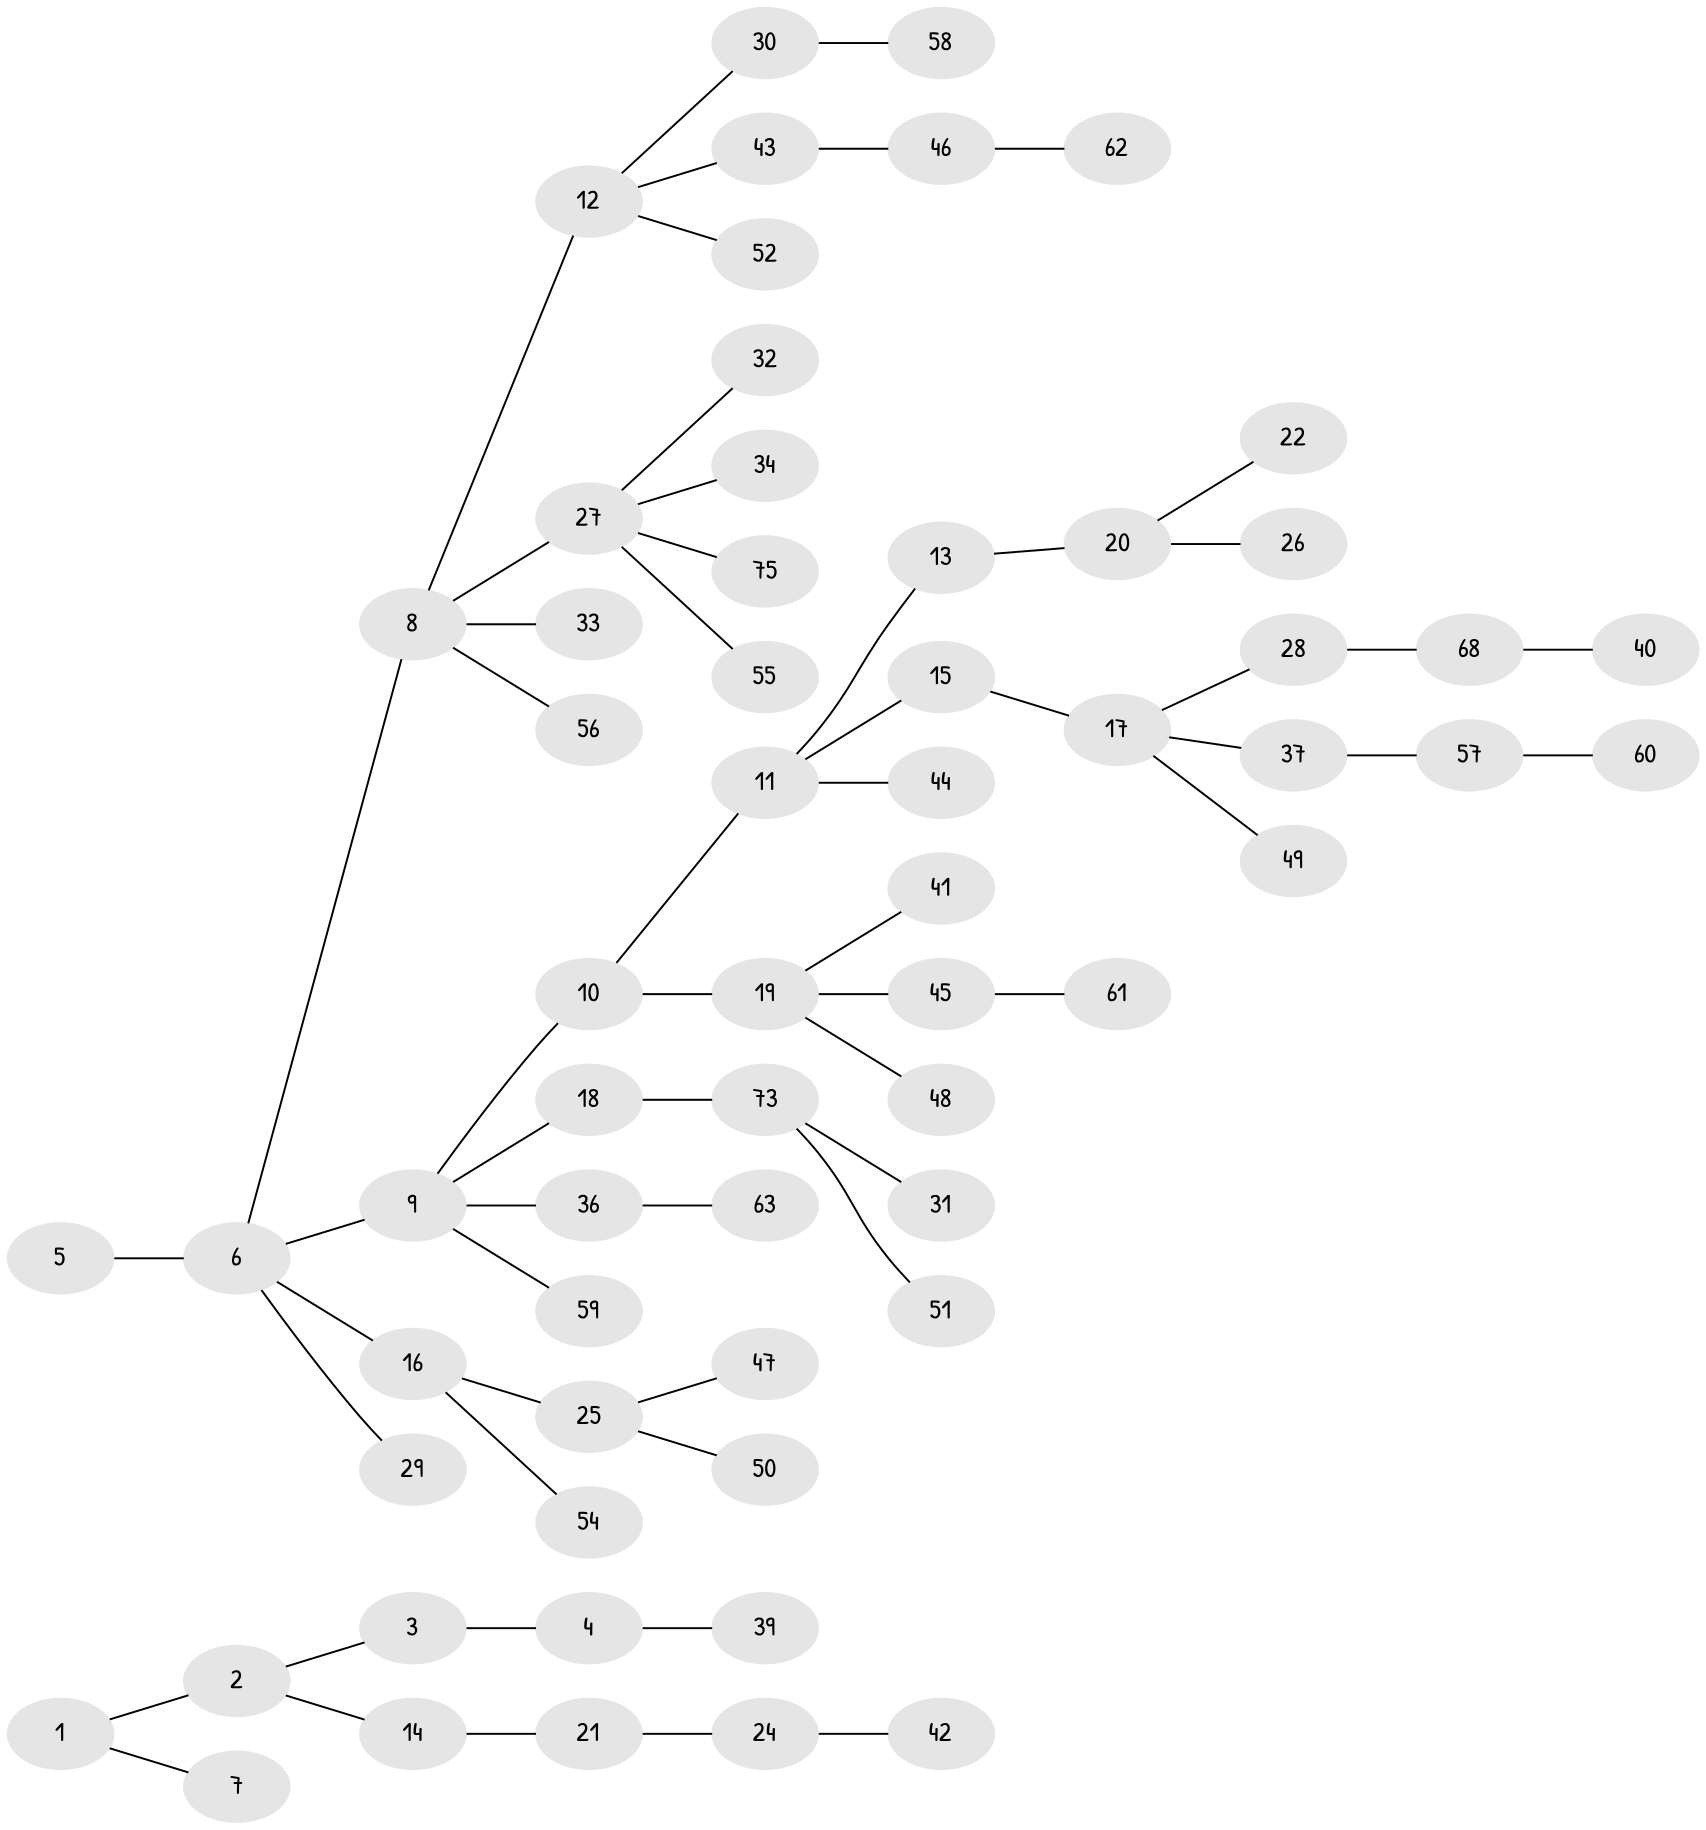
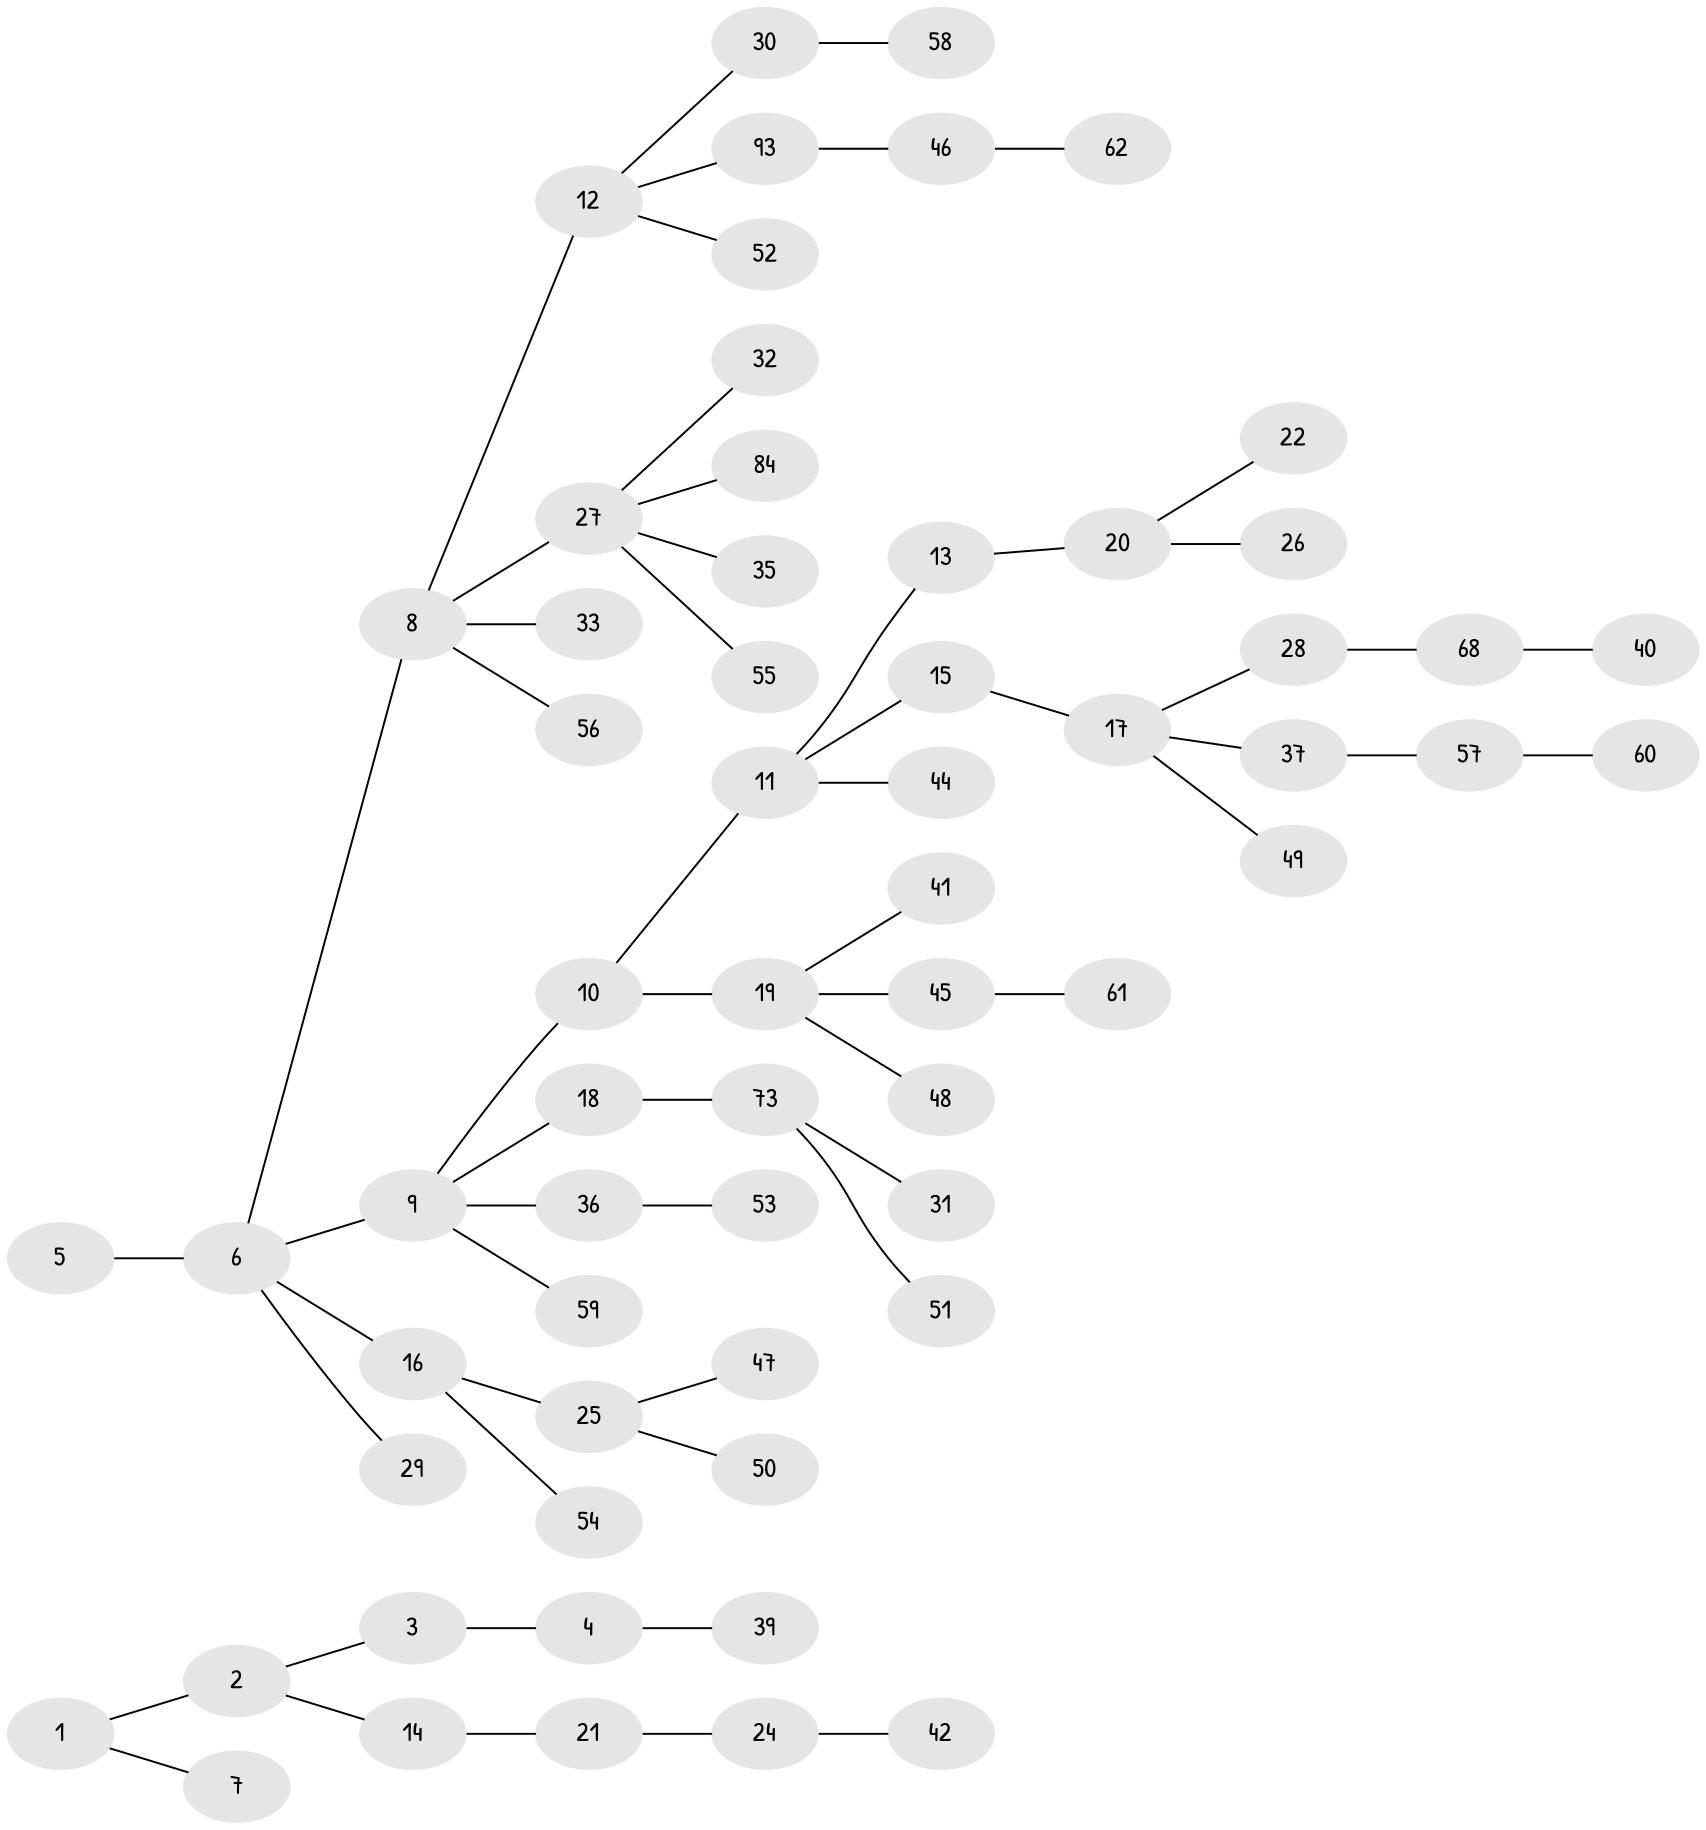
(765, 149) -> (765, 149)
(765, 466) -> (765, 466)
(765, 571) -> (765, 571)
(765, 1205) -> (765, 1205)
